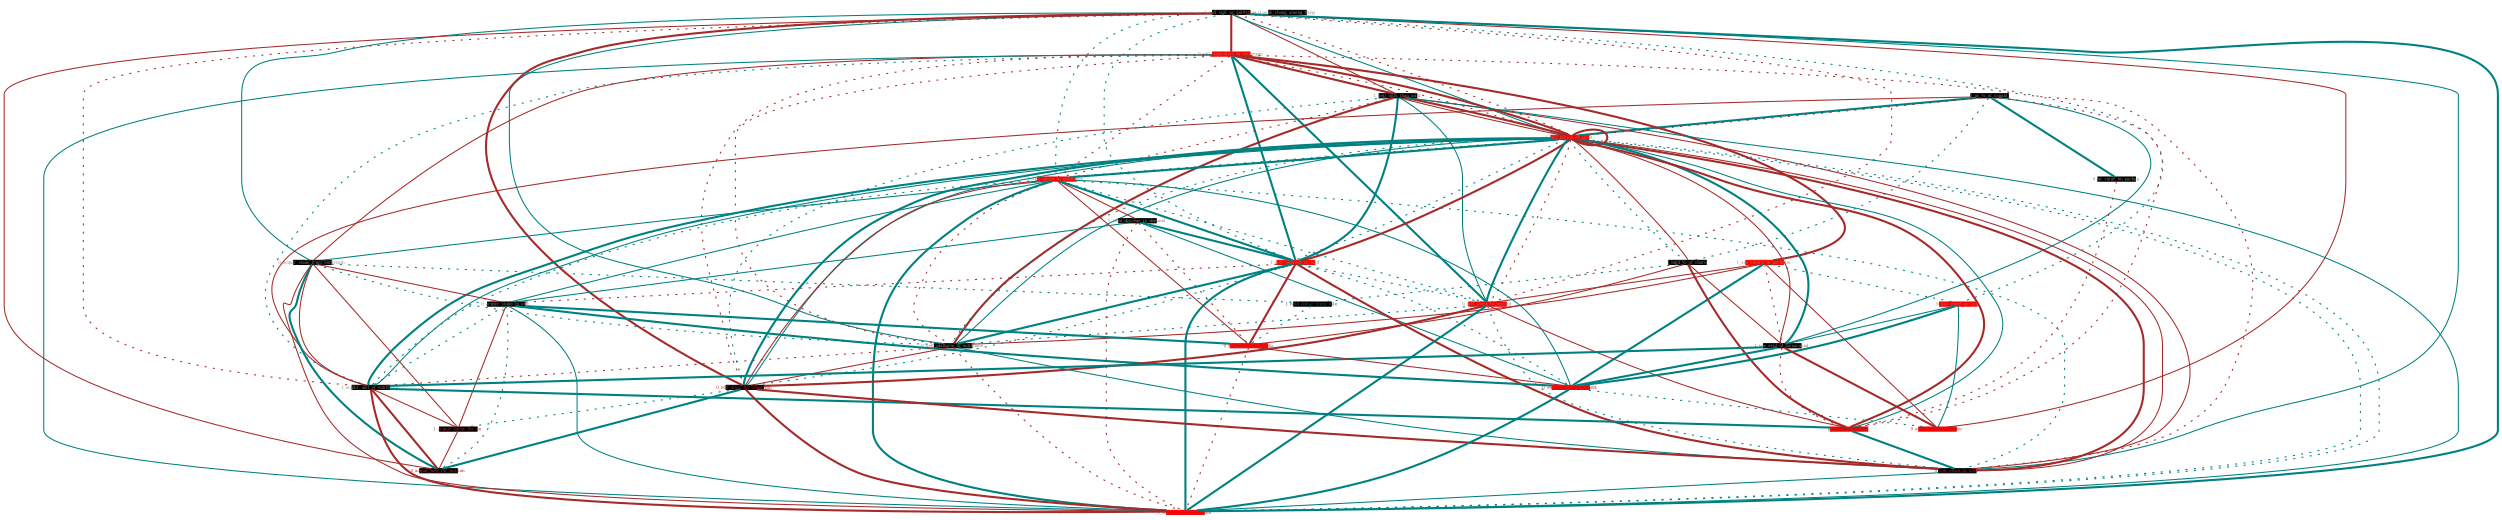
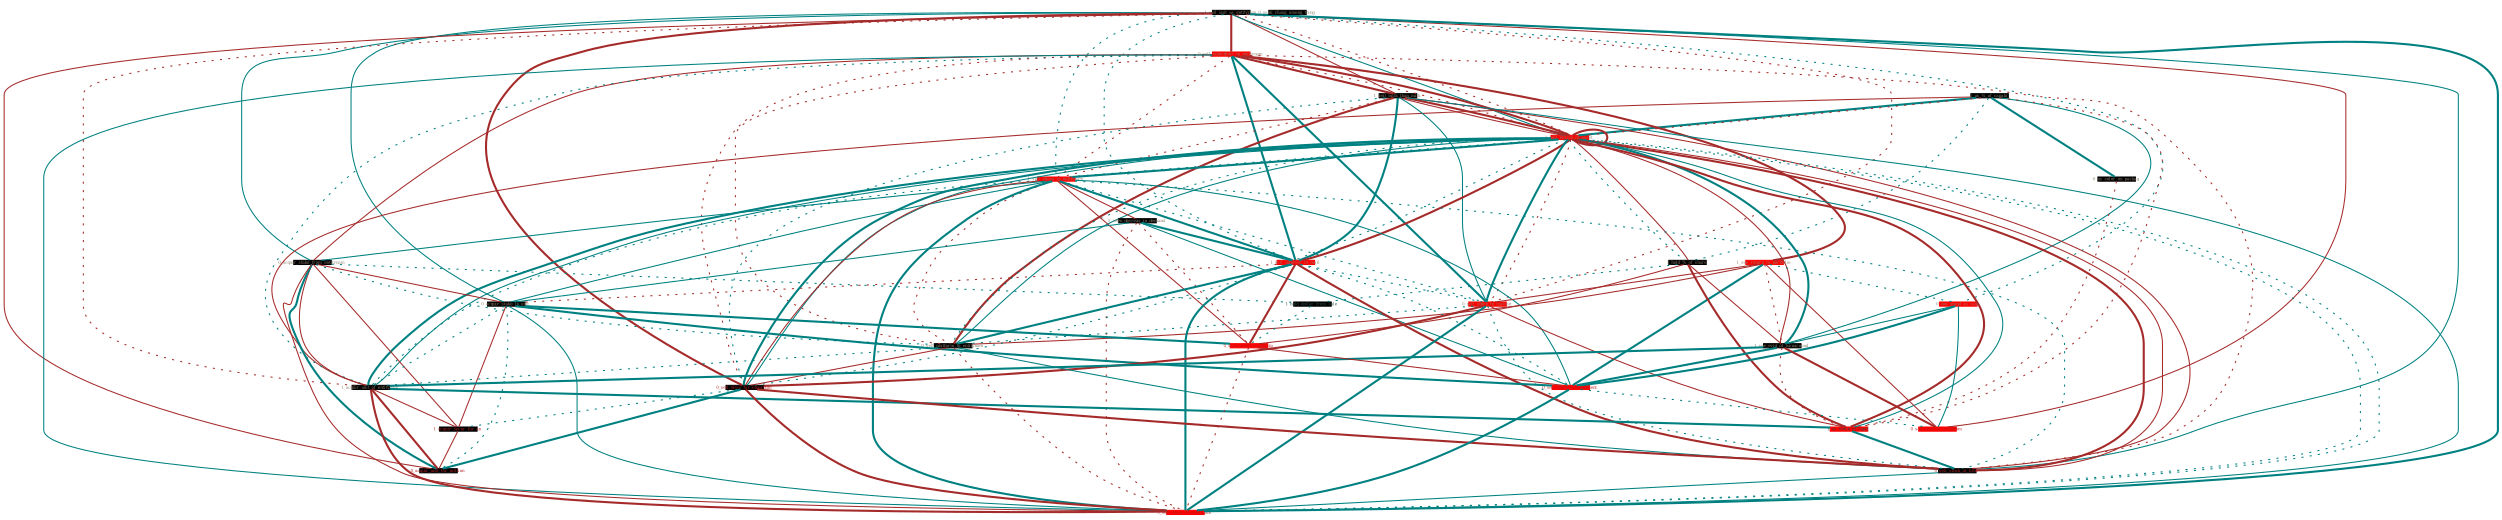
(510, 145) -> (368, 57)
(662, 367) -> (662, 367)
